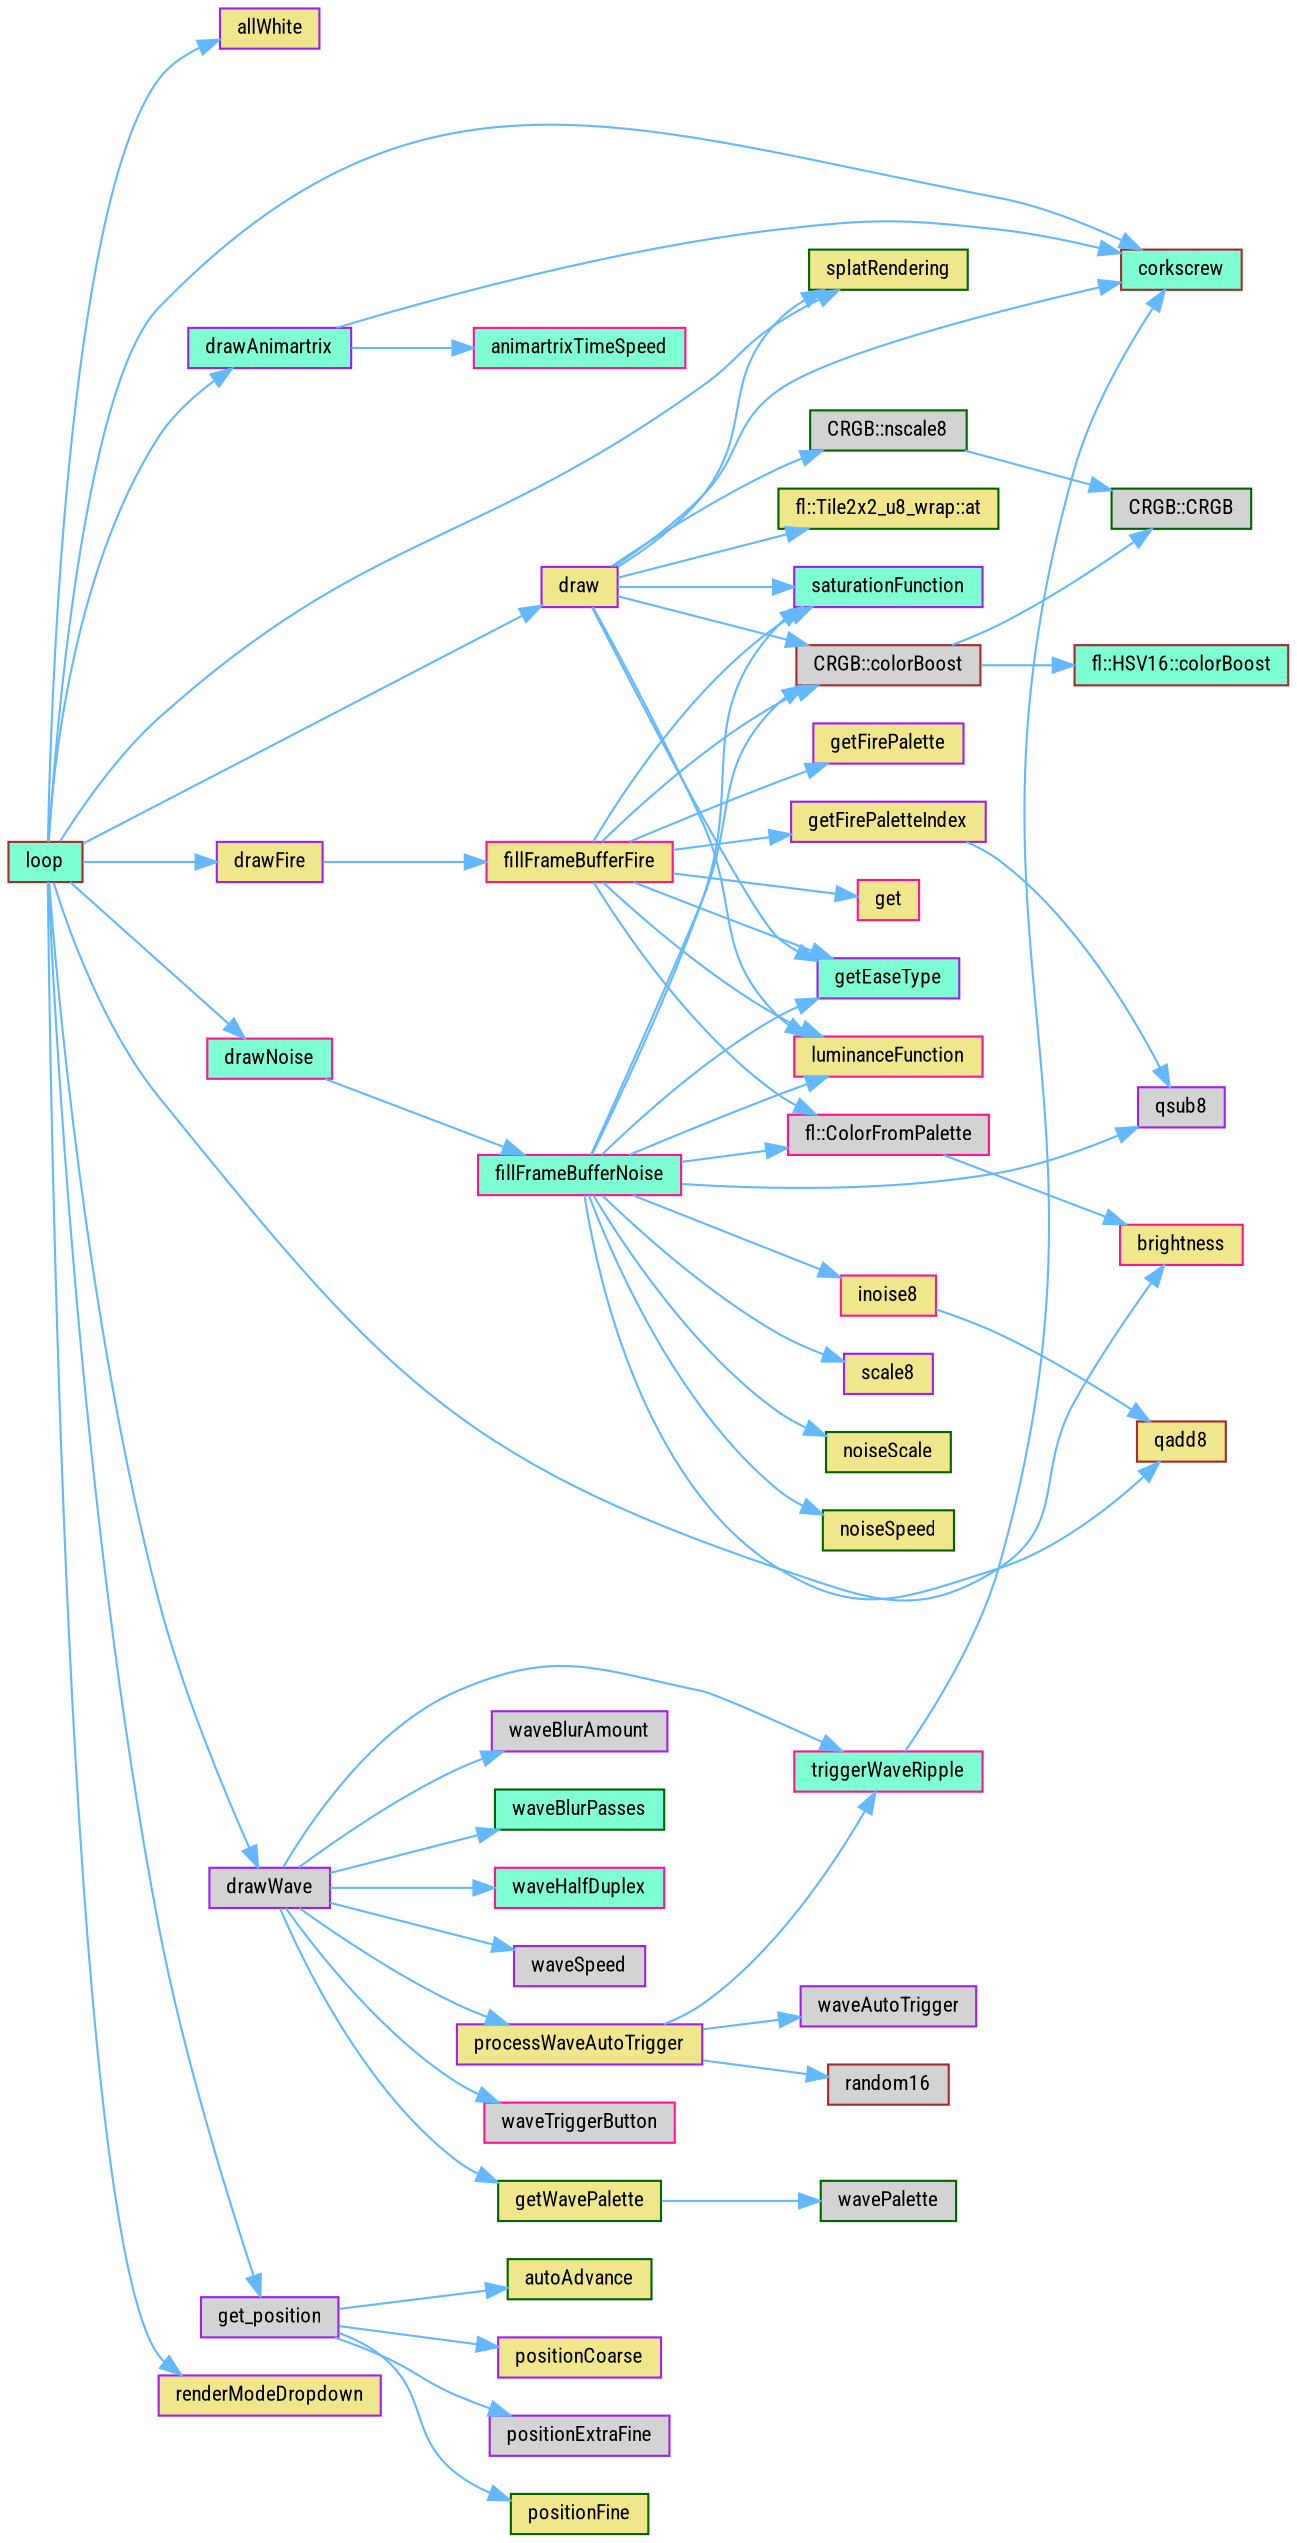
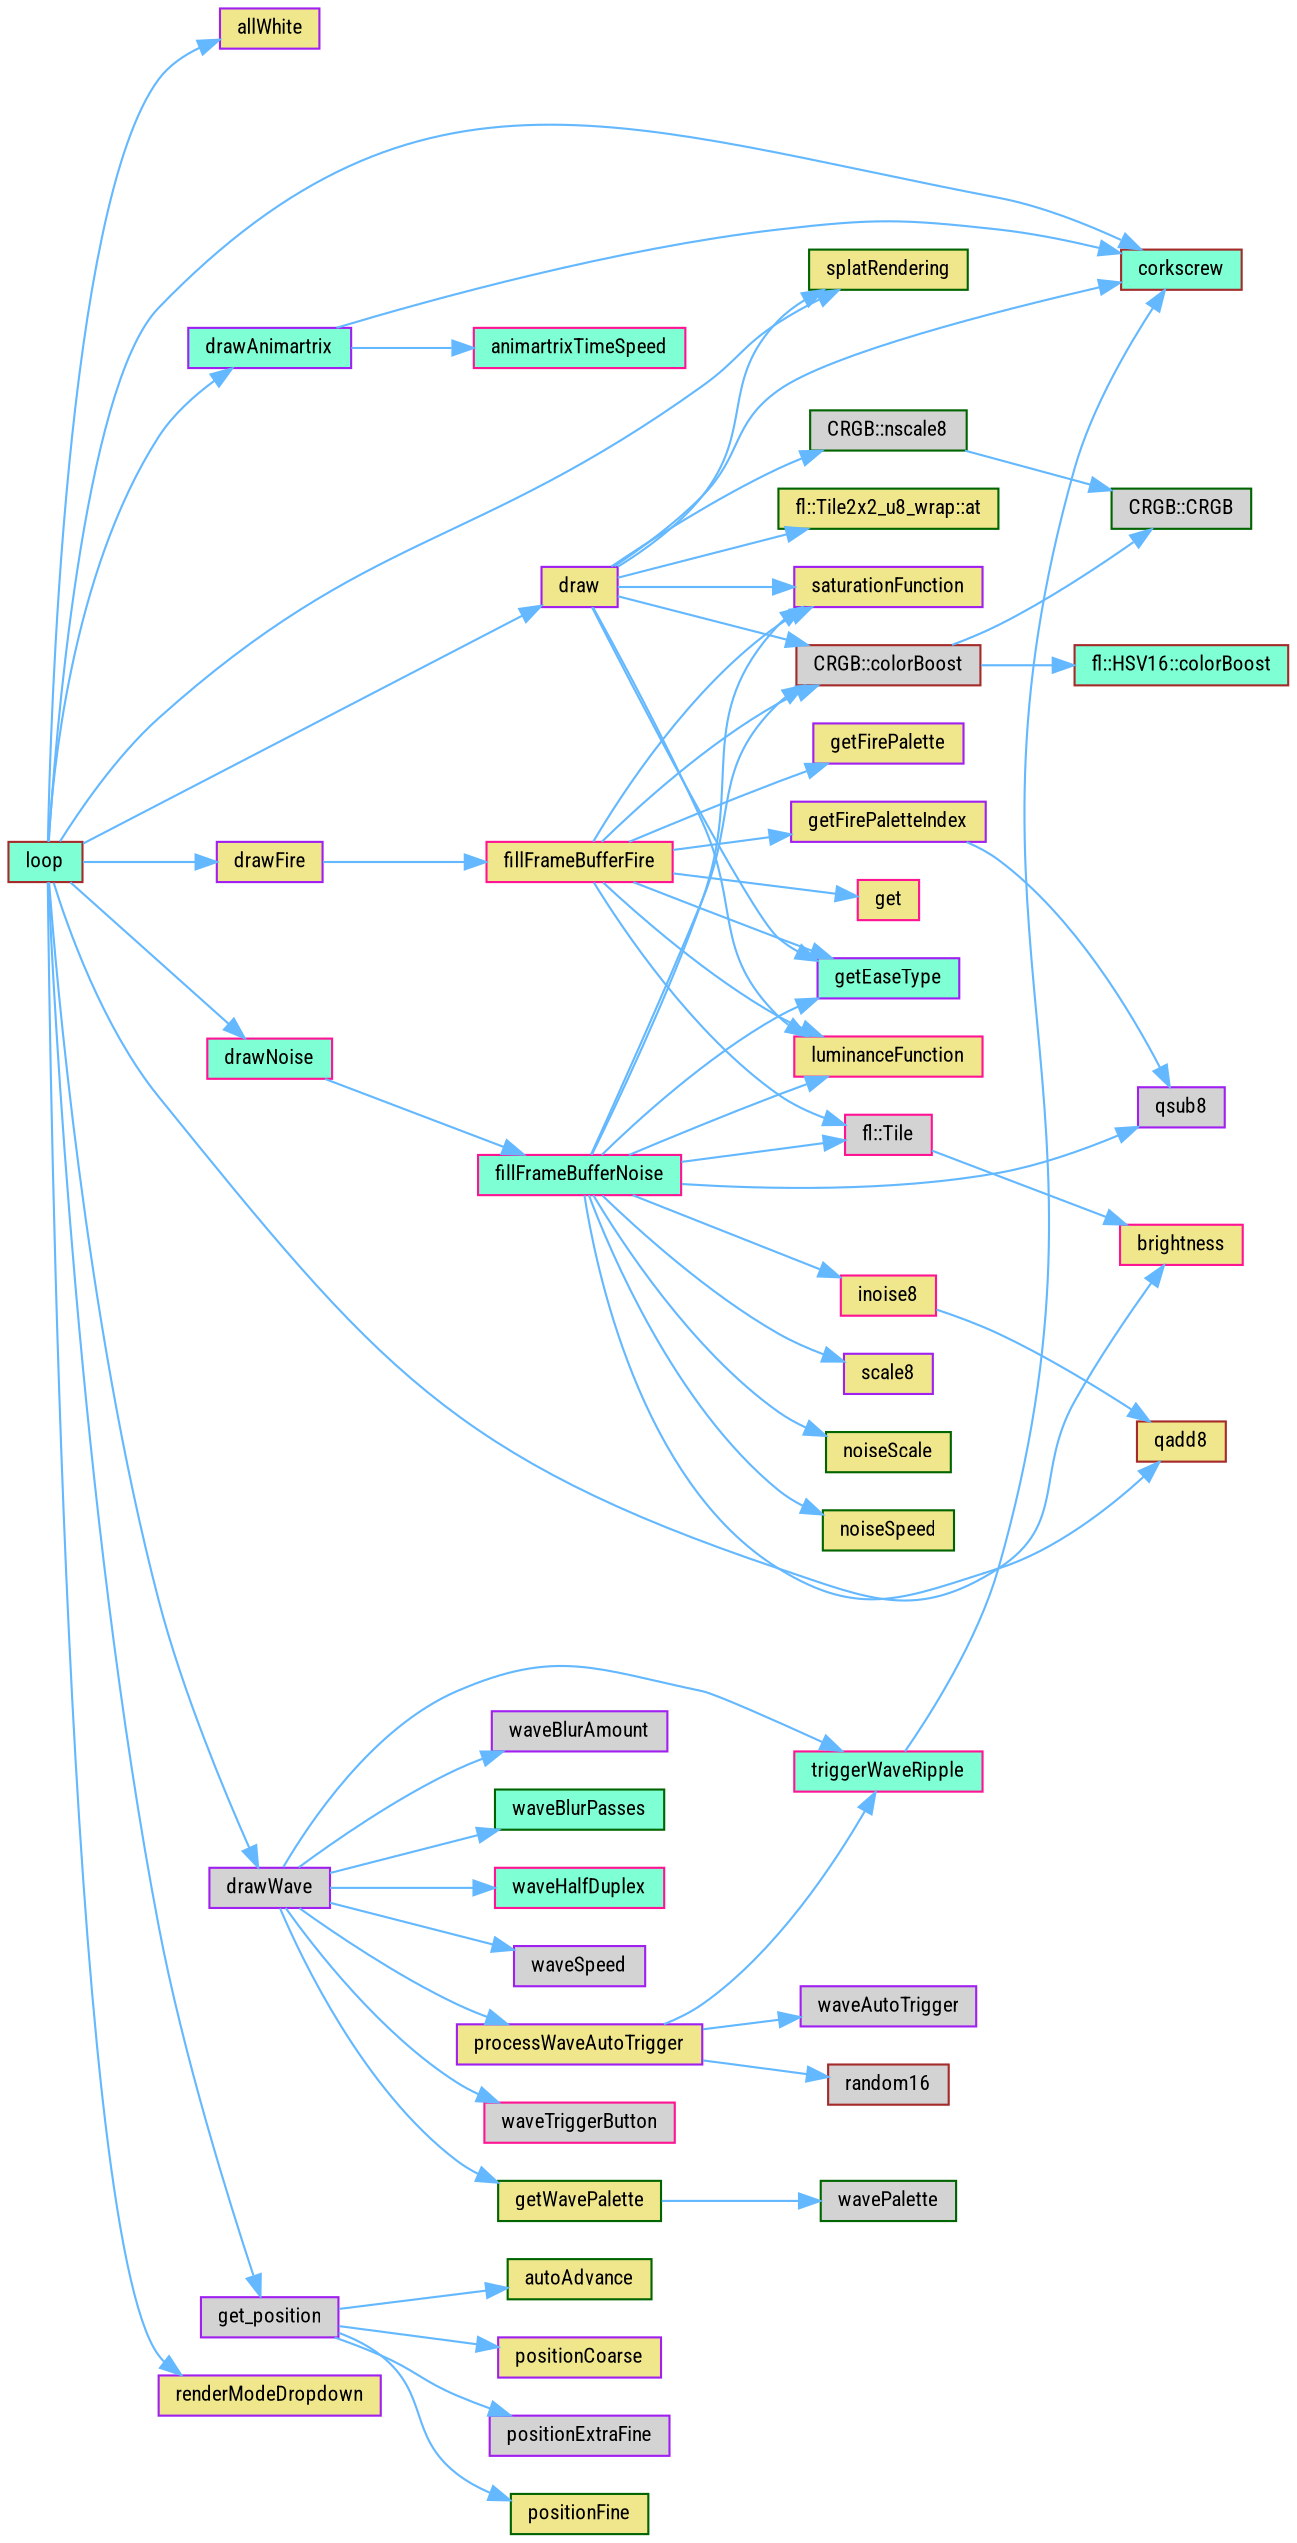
(888, 587) -> (888, 587)
(888, 1135) -> (888, 1135)
